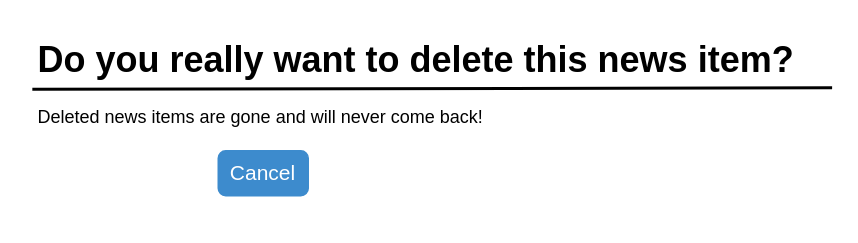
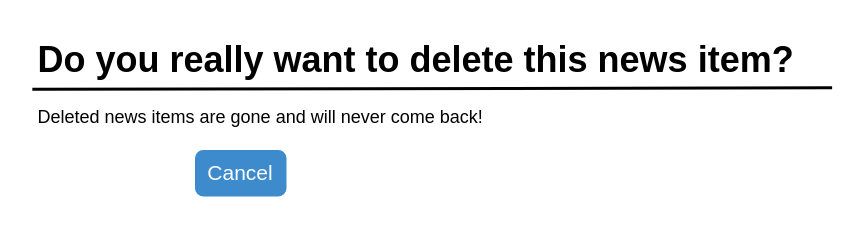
(263, 173) -> (241, 173)
